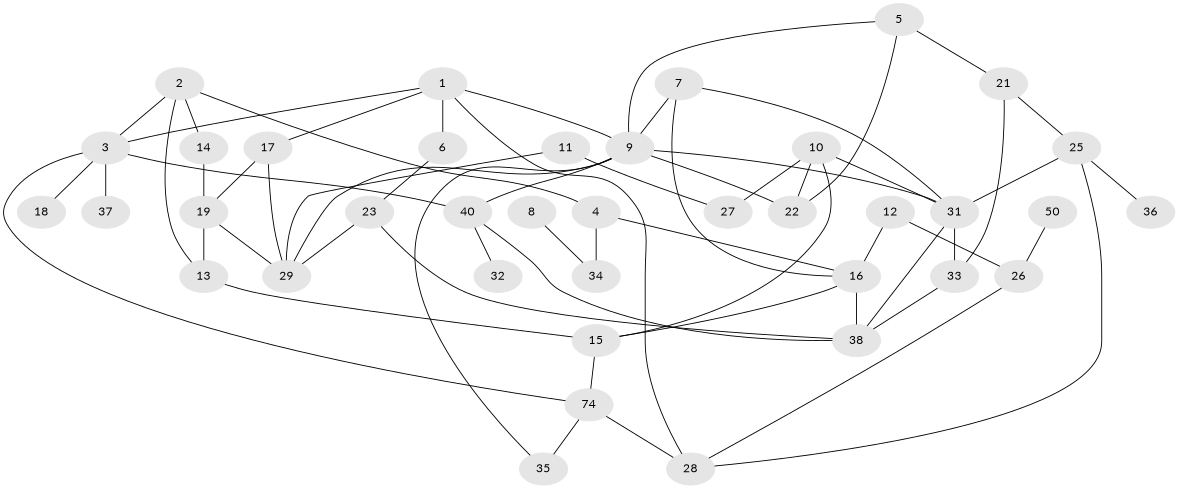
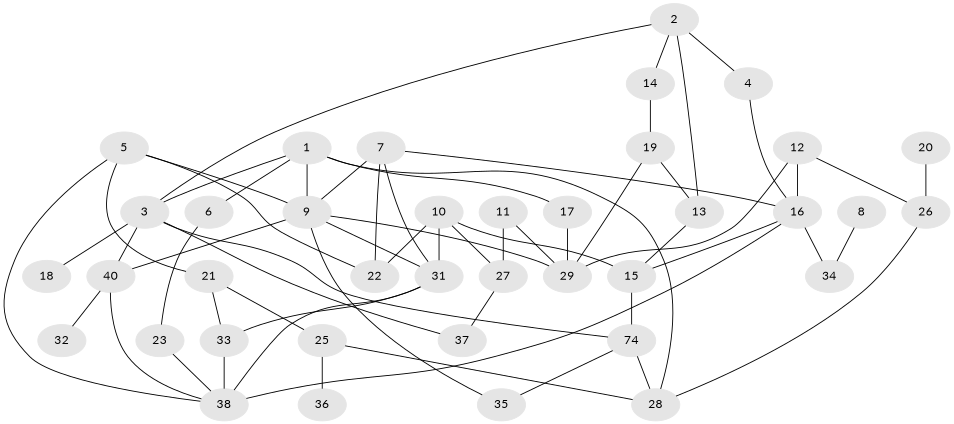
(713, 178) -> (377, 212)
(236, 180) -> none
(1016, 180) -> none
(1053, 212) -> (926, 148)
(328, 244) -> (702, 242)
(596, 244) -> (814, 244)
none -> (483, 309)
none -> (10, 330)
